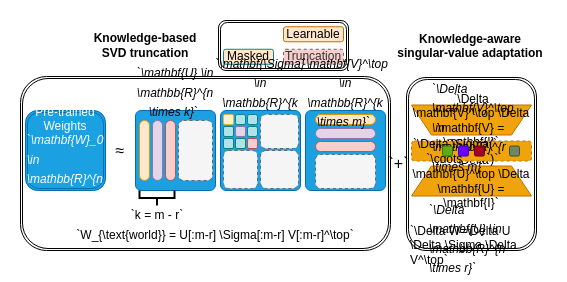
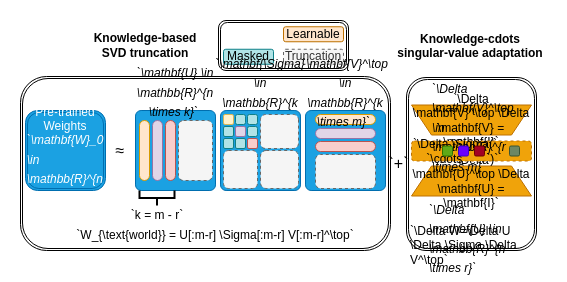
(471, 47) -> (471, 47)
(249, 57) -> (249, 57)
(314, 57) -> (314, 57)
